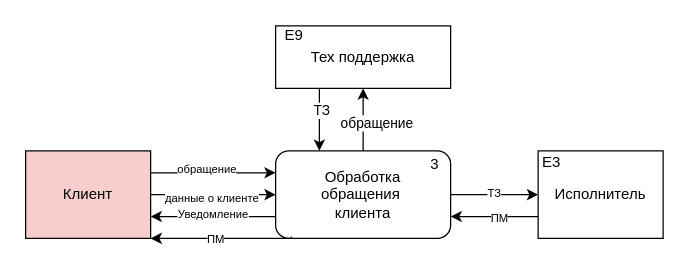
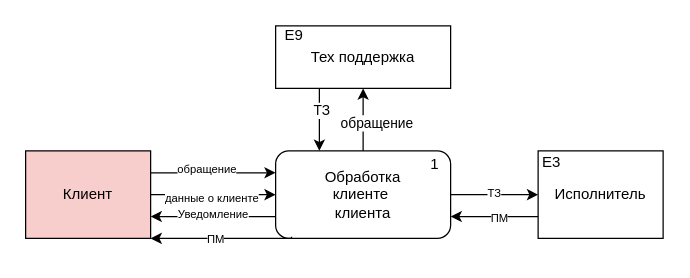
(435, 164) -> (435, 164)
(363, 194) -> (363, 194)
